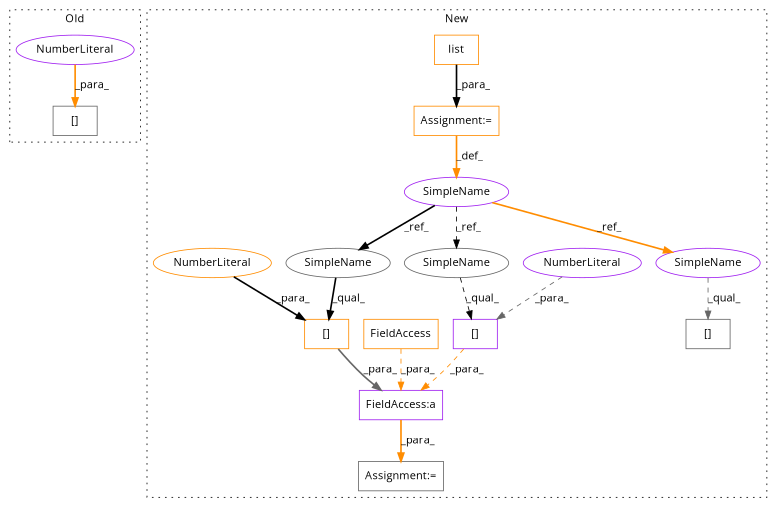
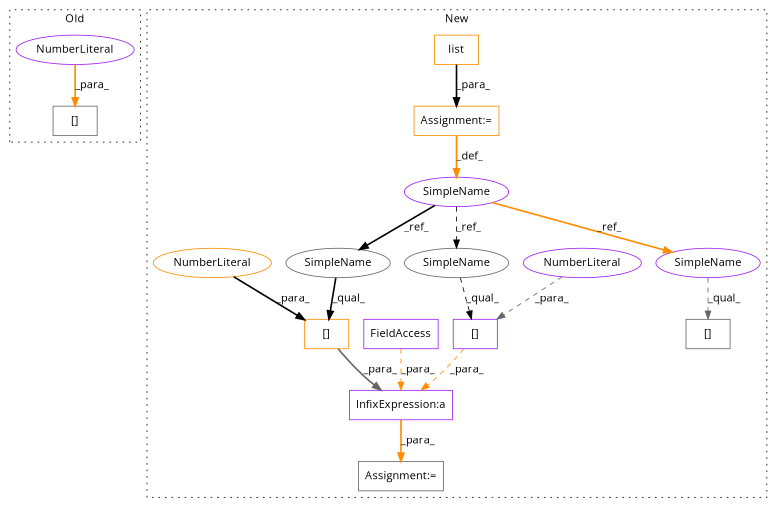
(401, 334) -> (401, 334)
(401, 405) -> (401, 405)
